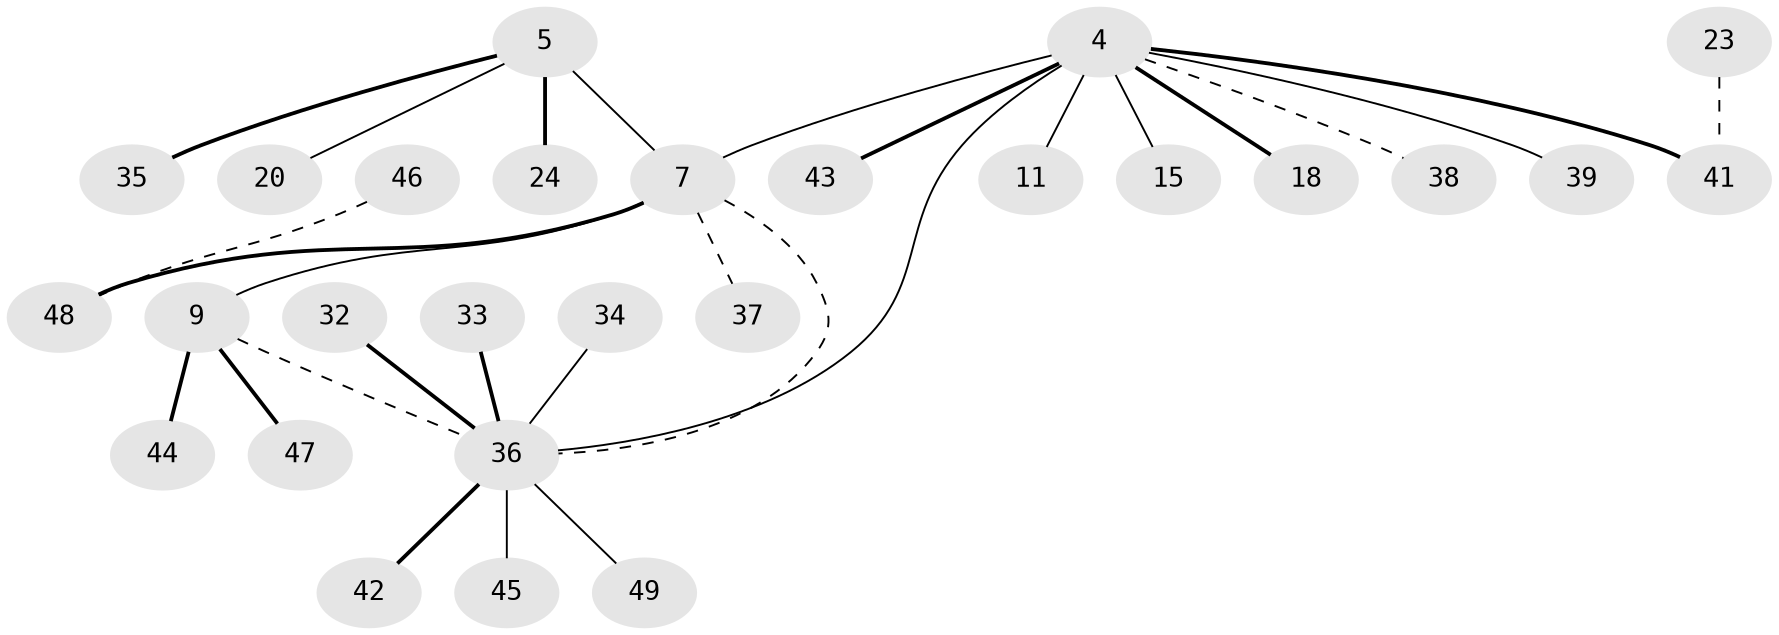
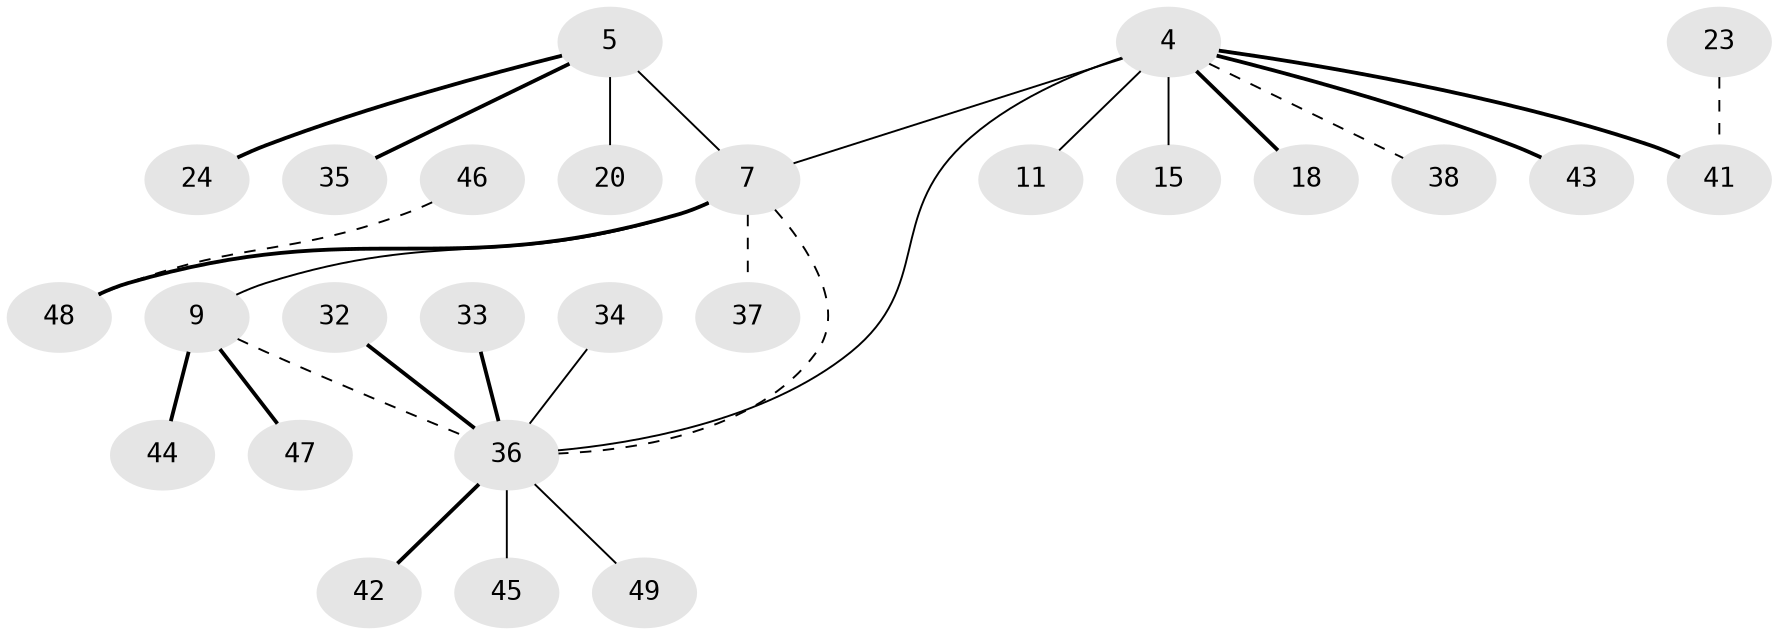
(1582, 180) -> none
